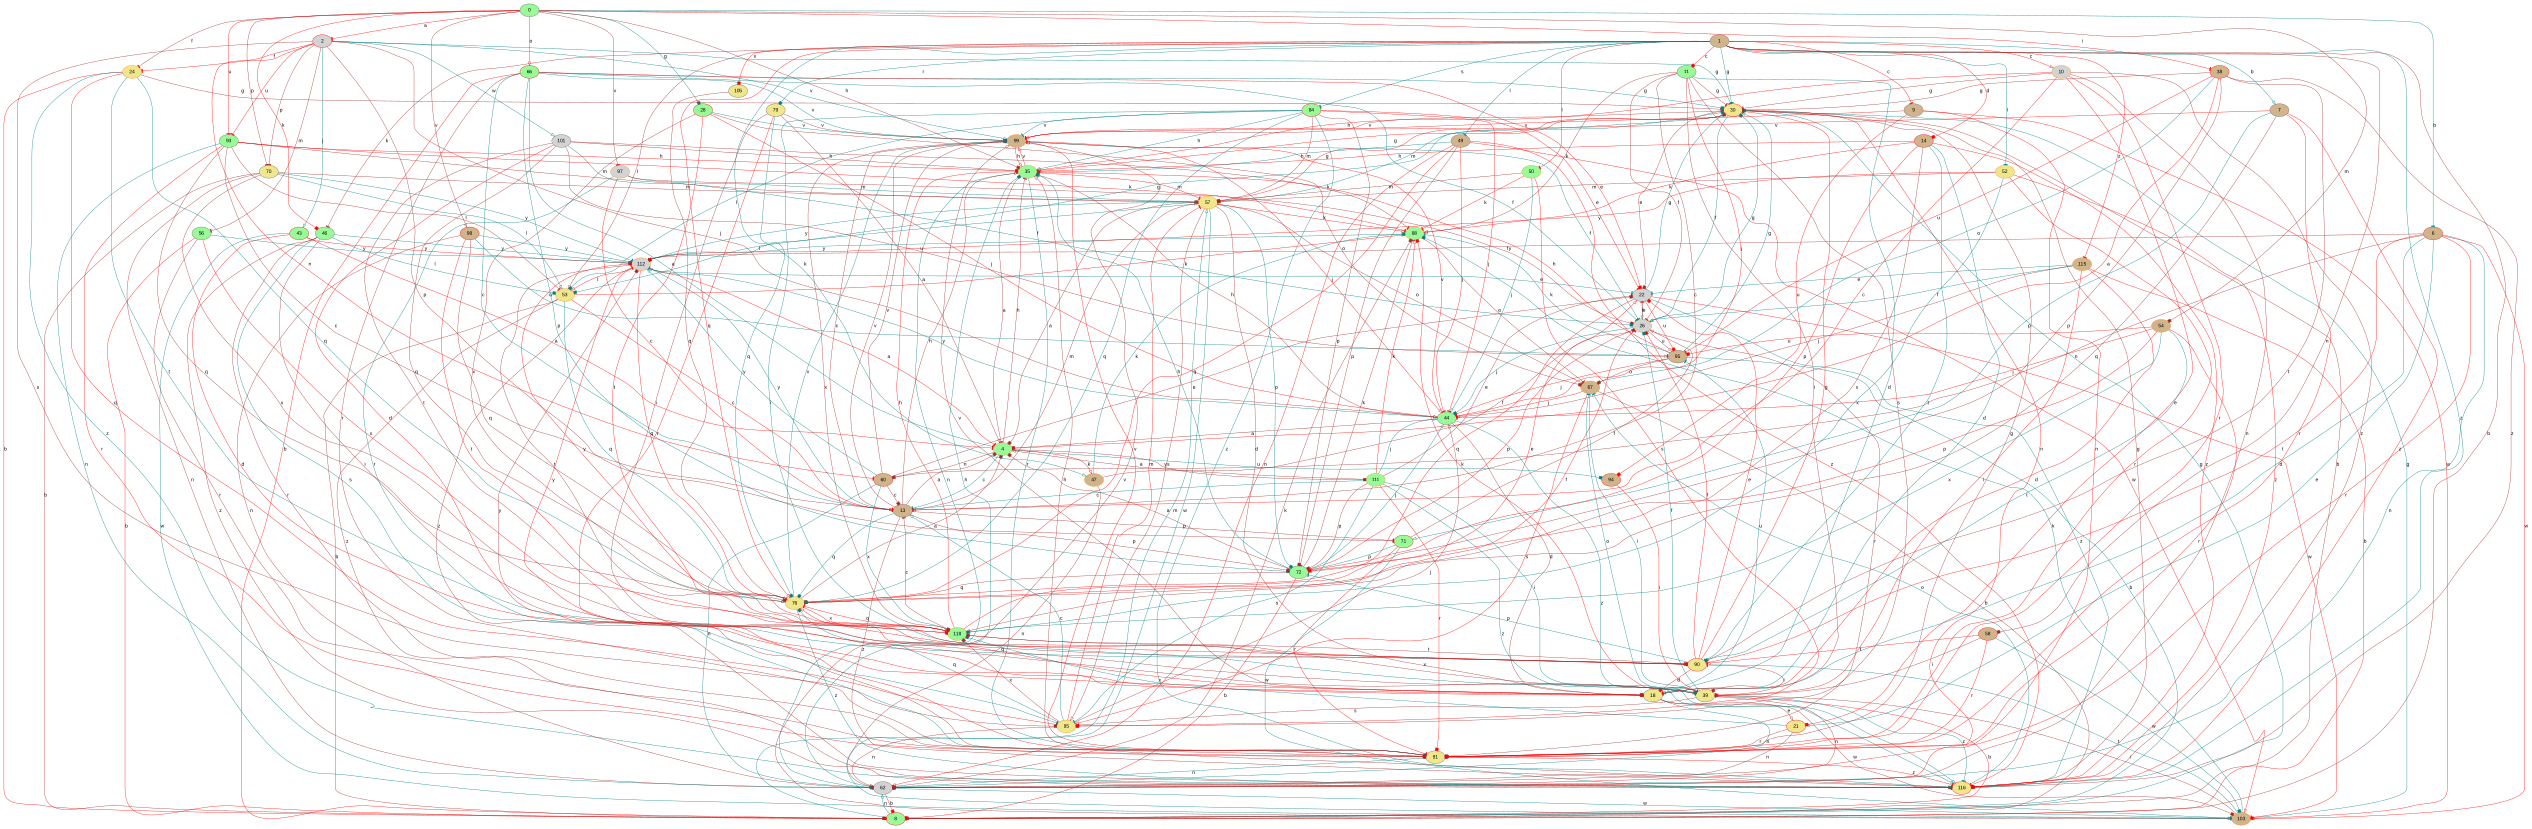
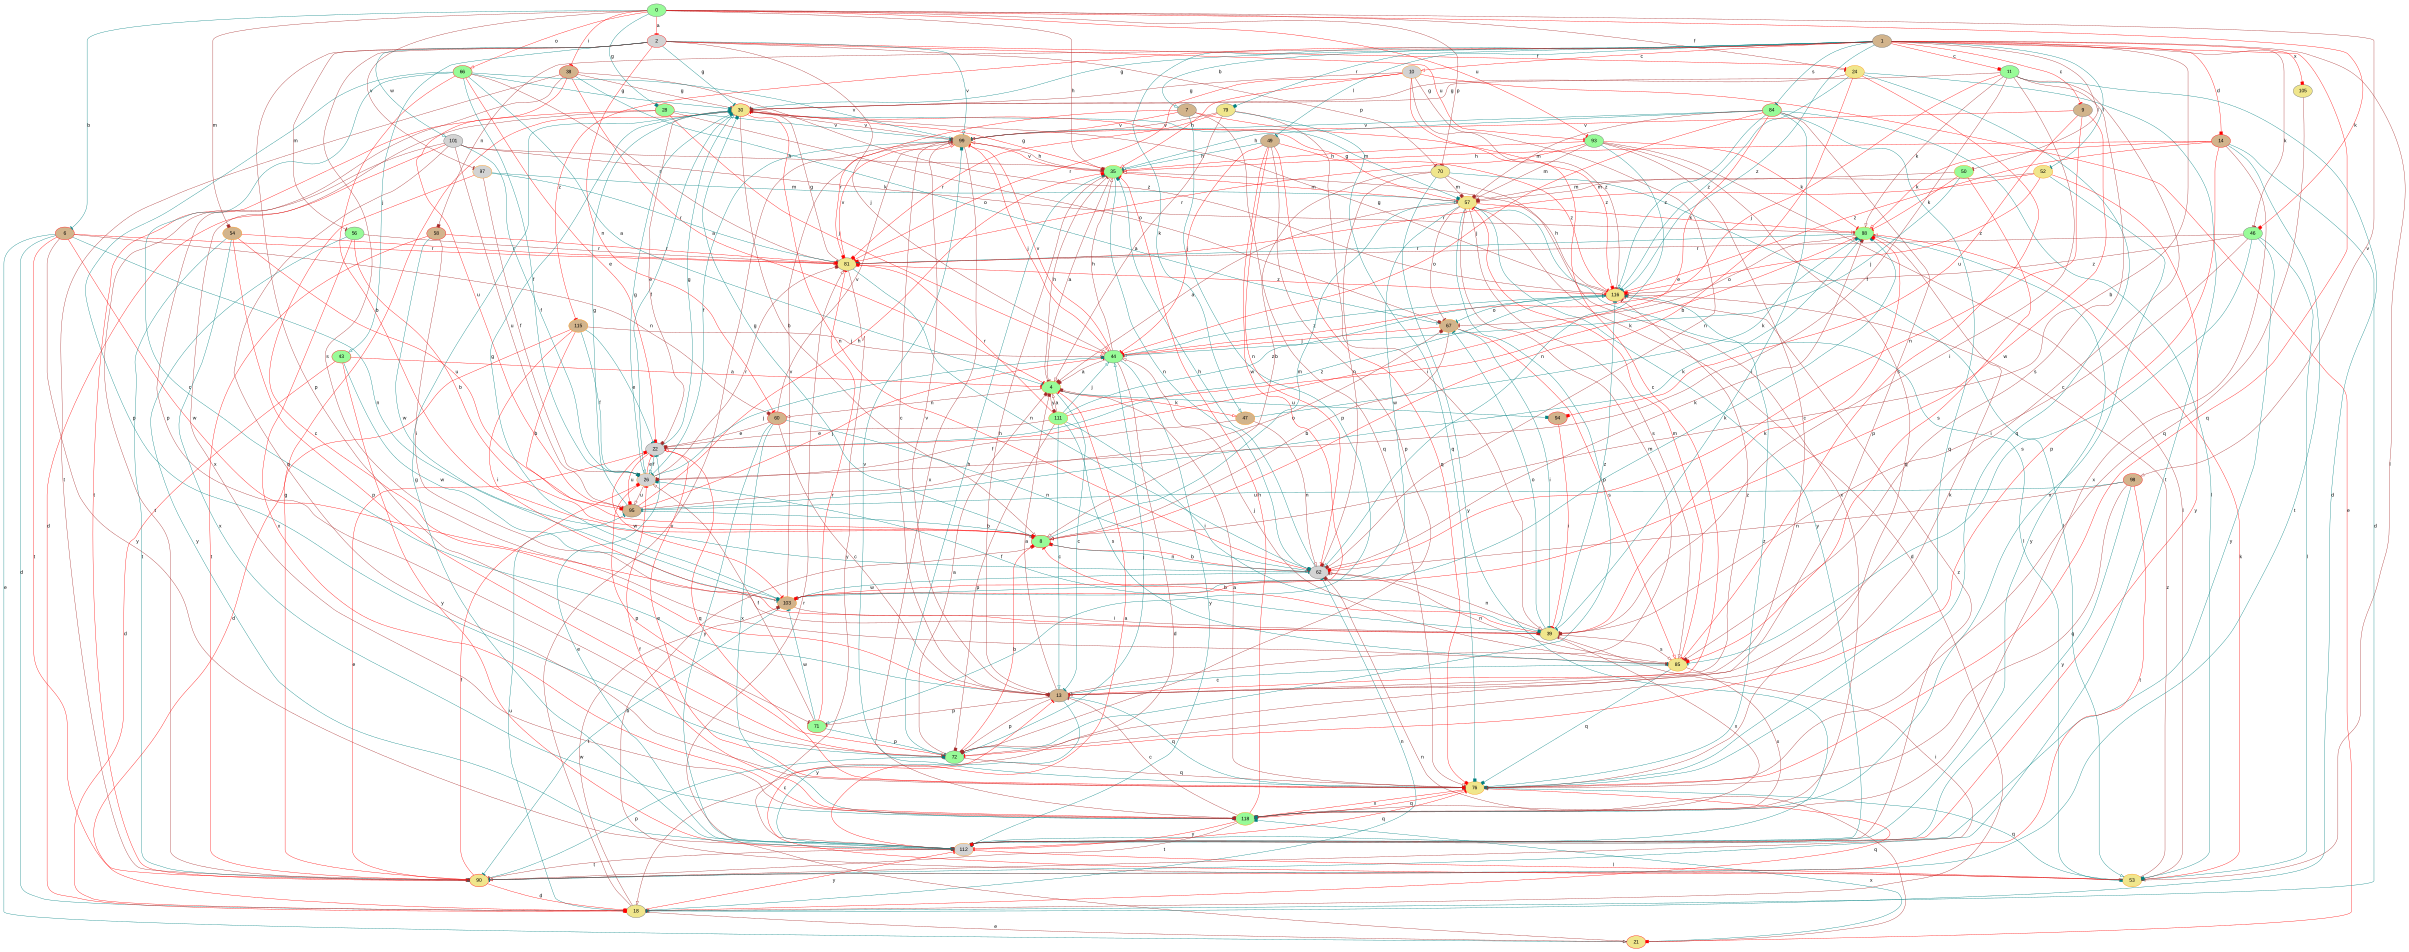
(115, 403) -> (1899, 372)
(1828, 404) -> none
(1003, 662) -> (1382, 248)
